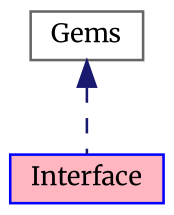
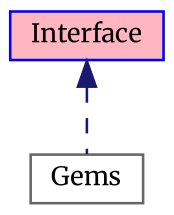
(87, 121) -> (87, 121)
